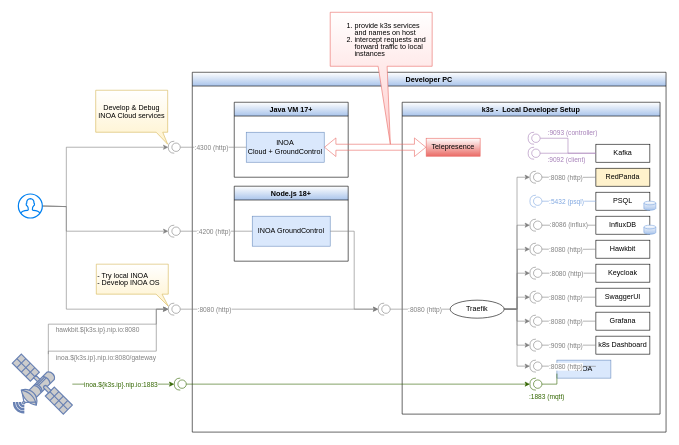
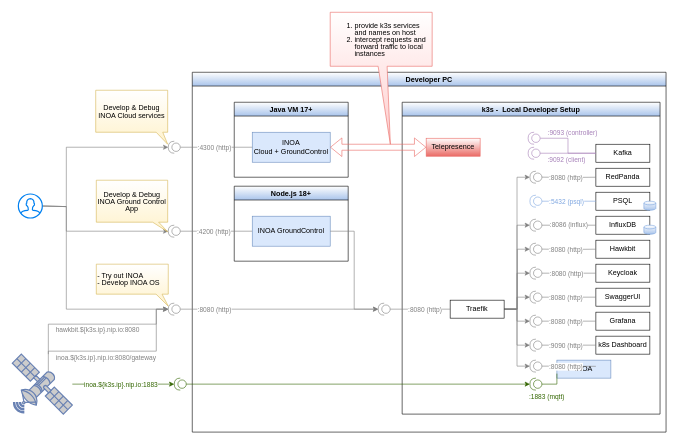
(285, 147) -> (291, 147)
(623, 177) -> (623, 177)
none -> (132, 206)
(128, 279) -> (128, 279)
(477, 309) -> (477, 309)
